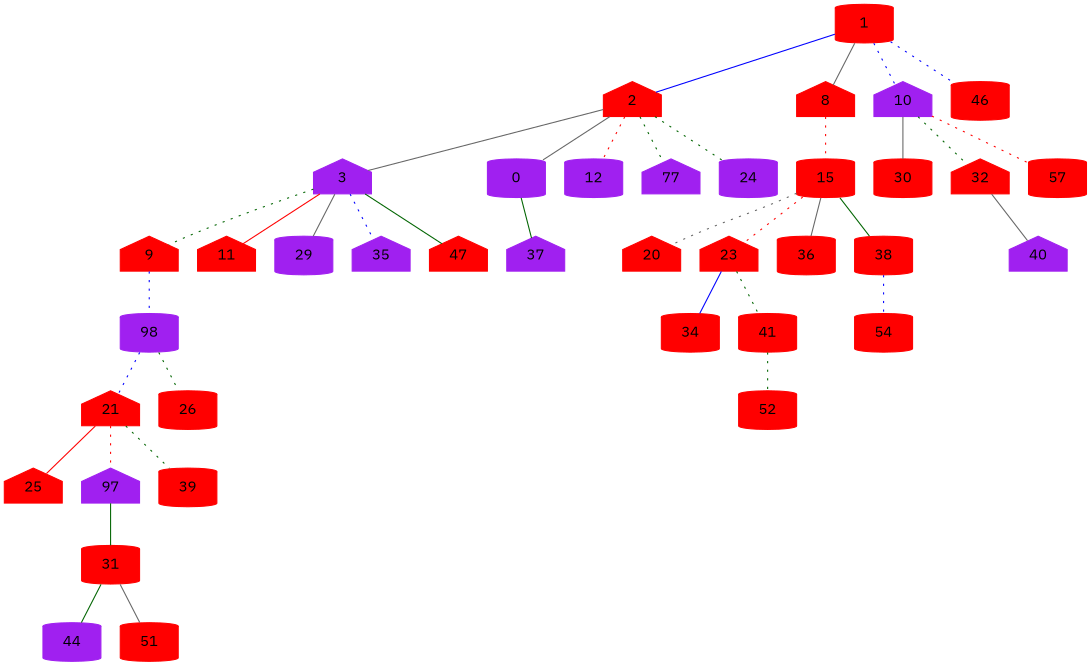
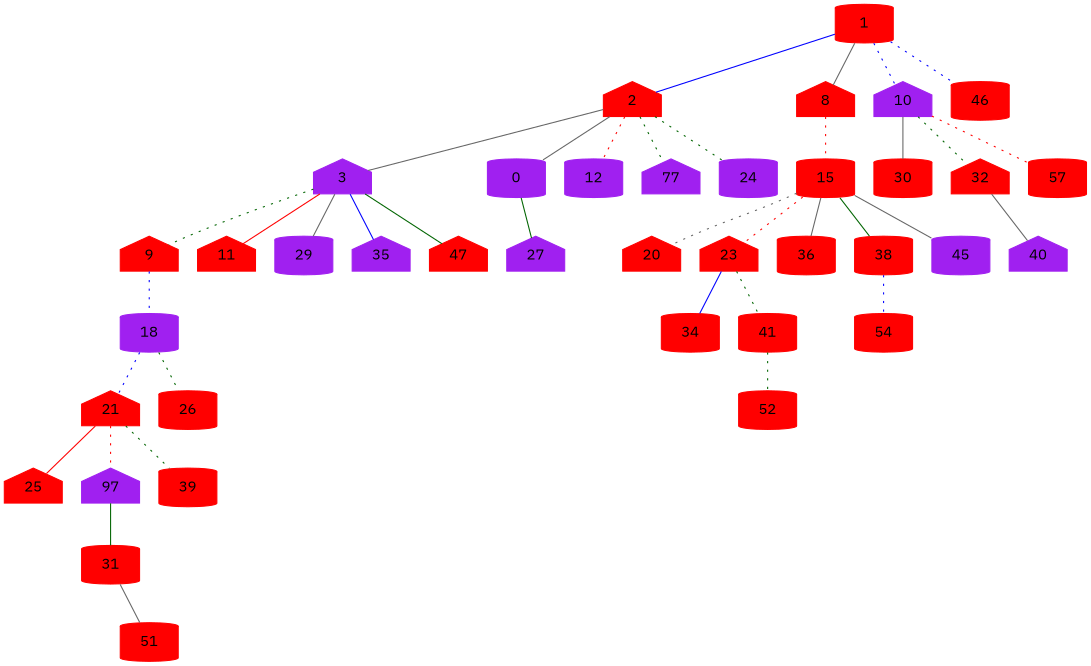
(362, 217) -> (362, 217)
(536, 256) -> (536, 256)
none -> (961, 256)
(149, 333) -> (149, 333)
(72, 642) -> none
